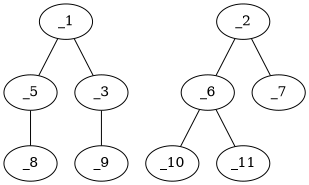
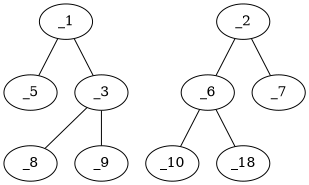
(31, 128) -> (66, 128)
(243, 163) -> (243, 163)
